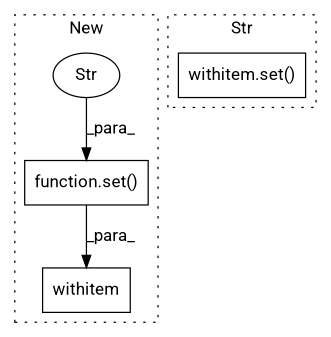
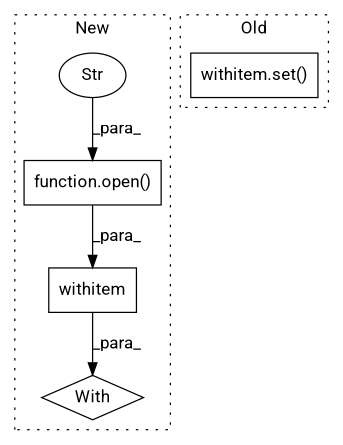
(242, 29) -> (254, 29)
(86, 183) -> (93, 183)
none -> (93, 398)
